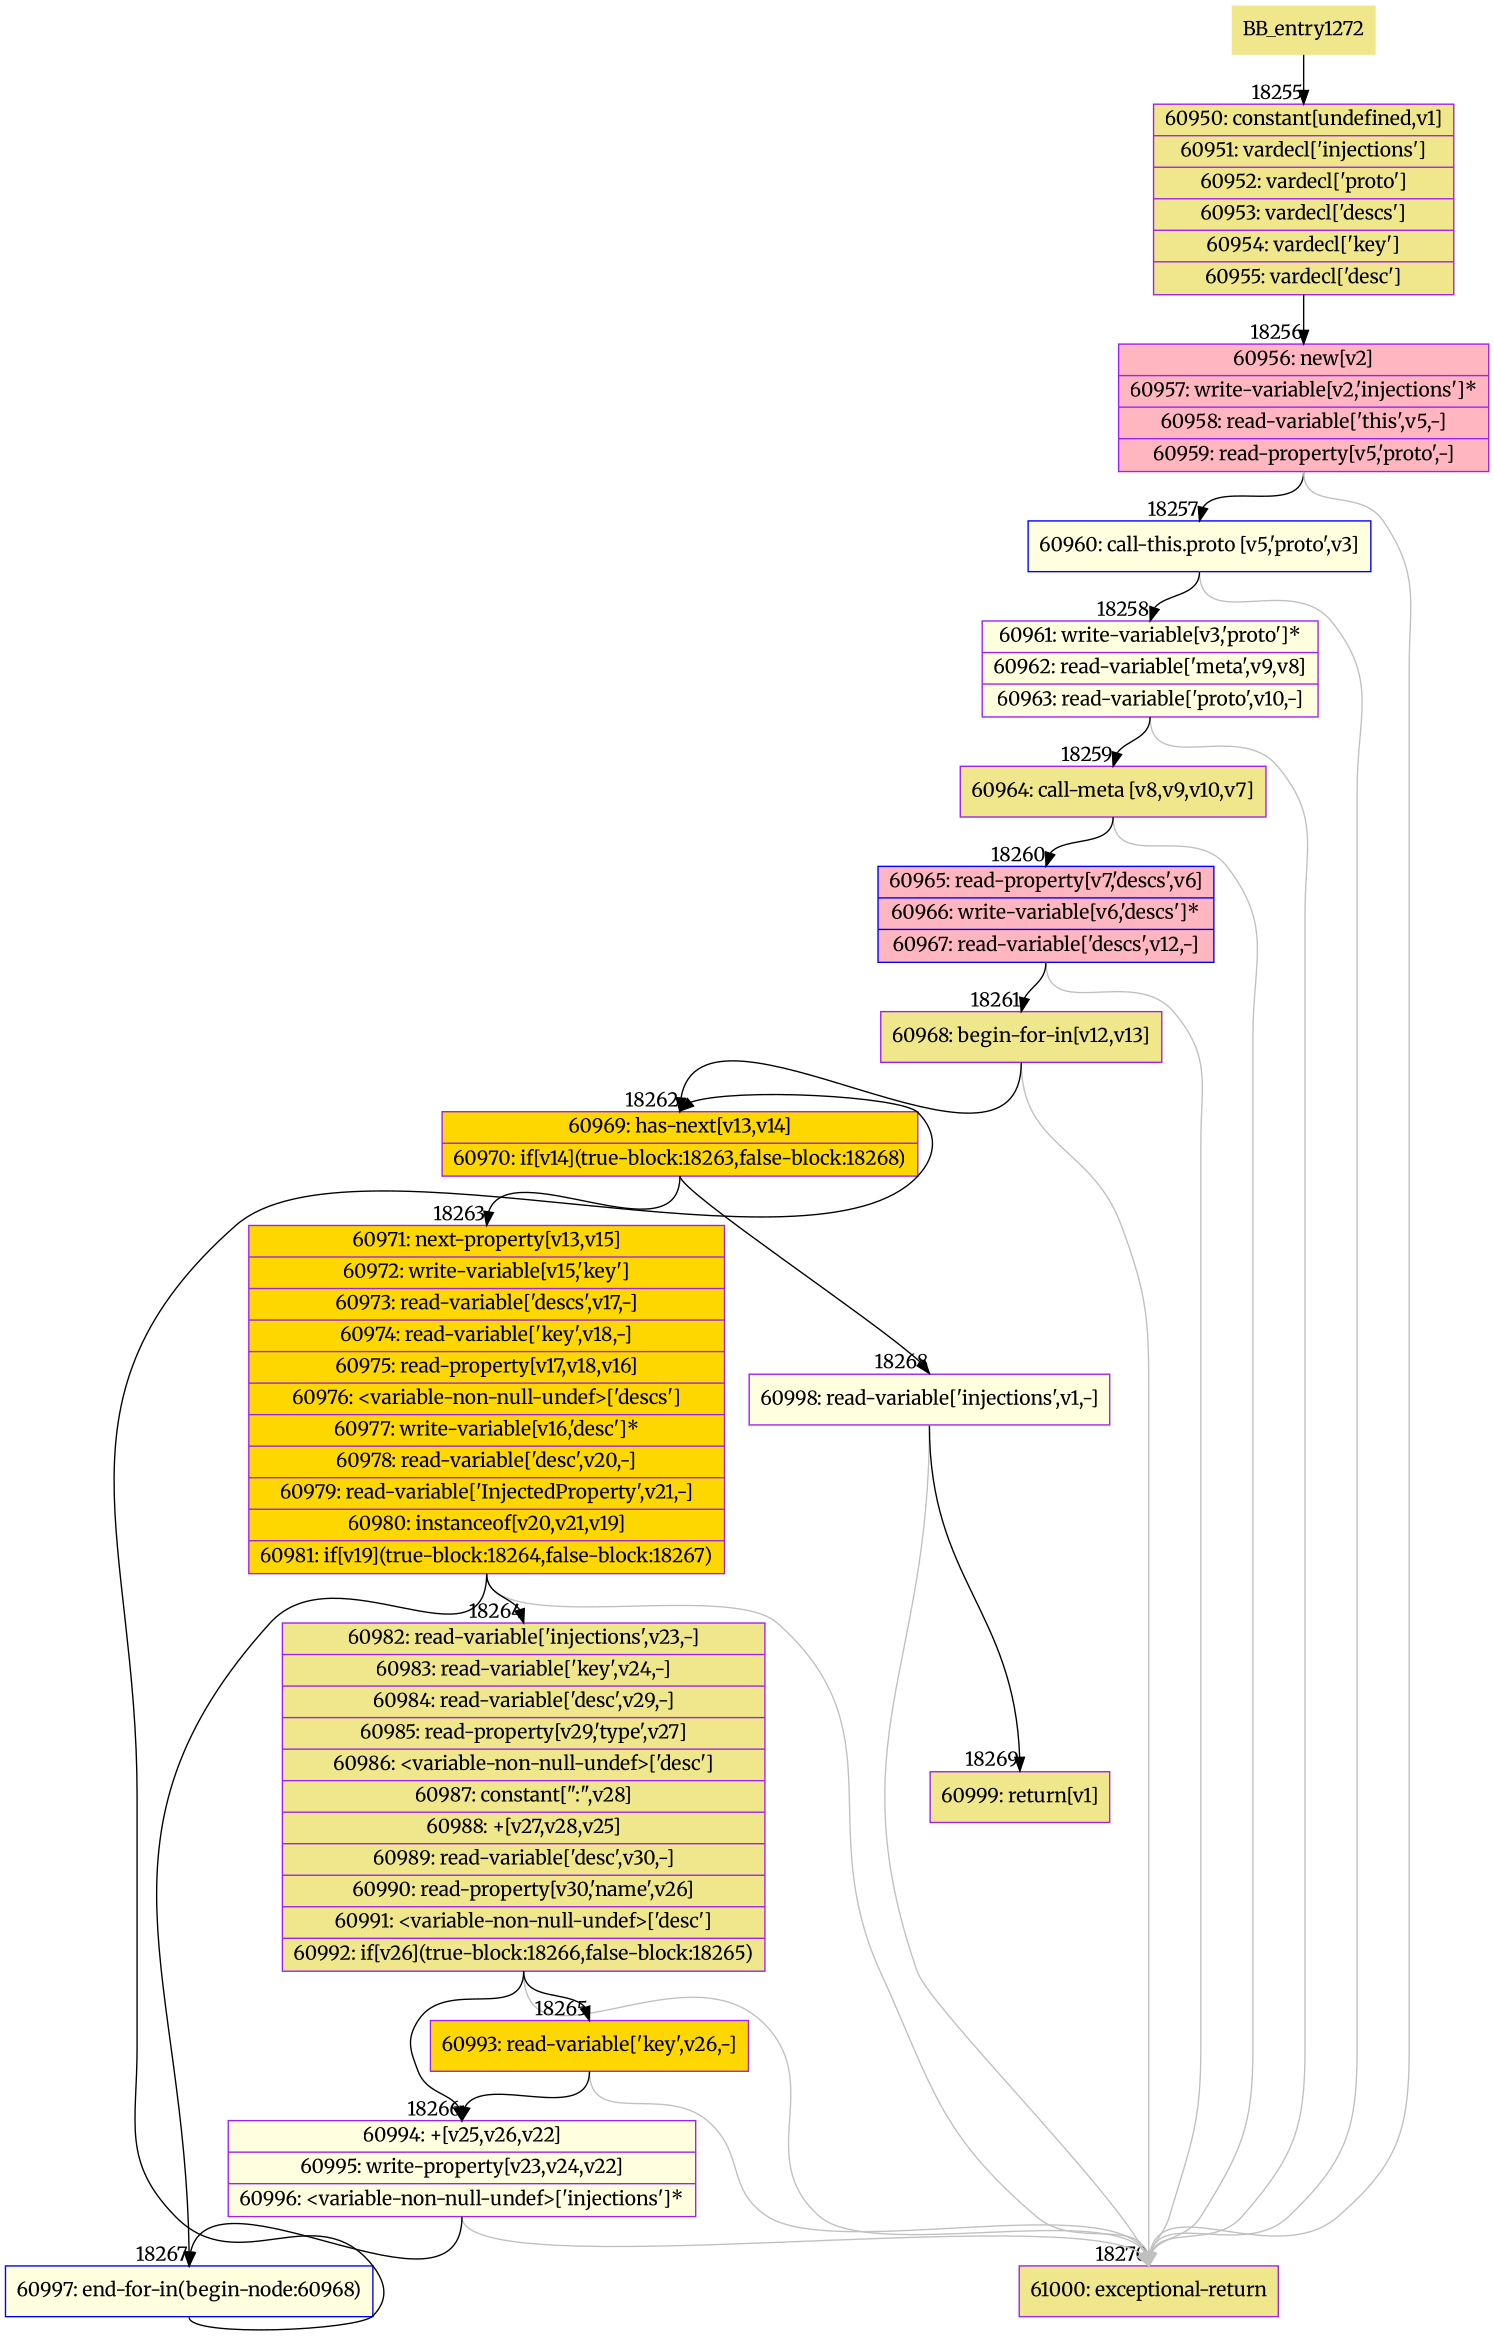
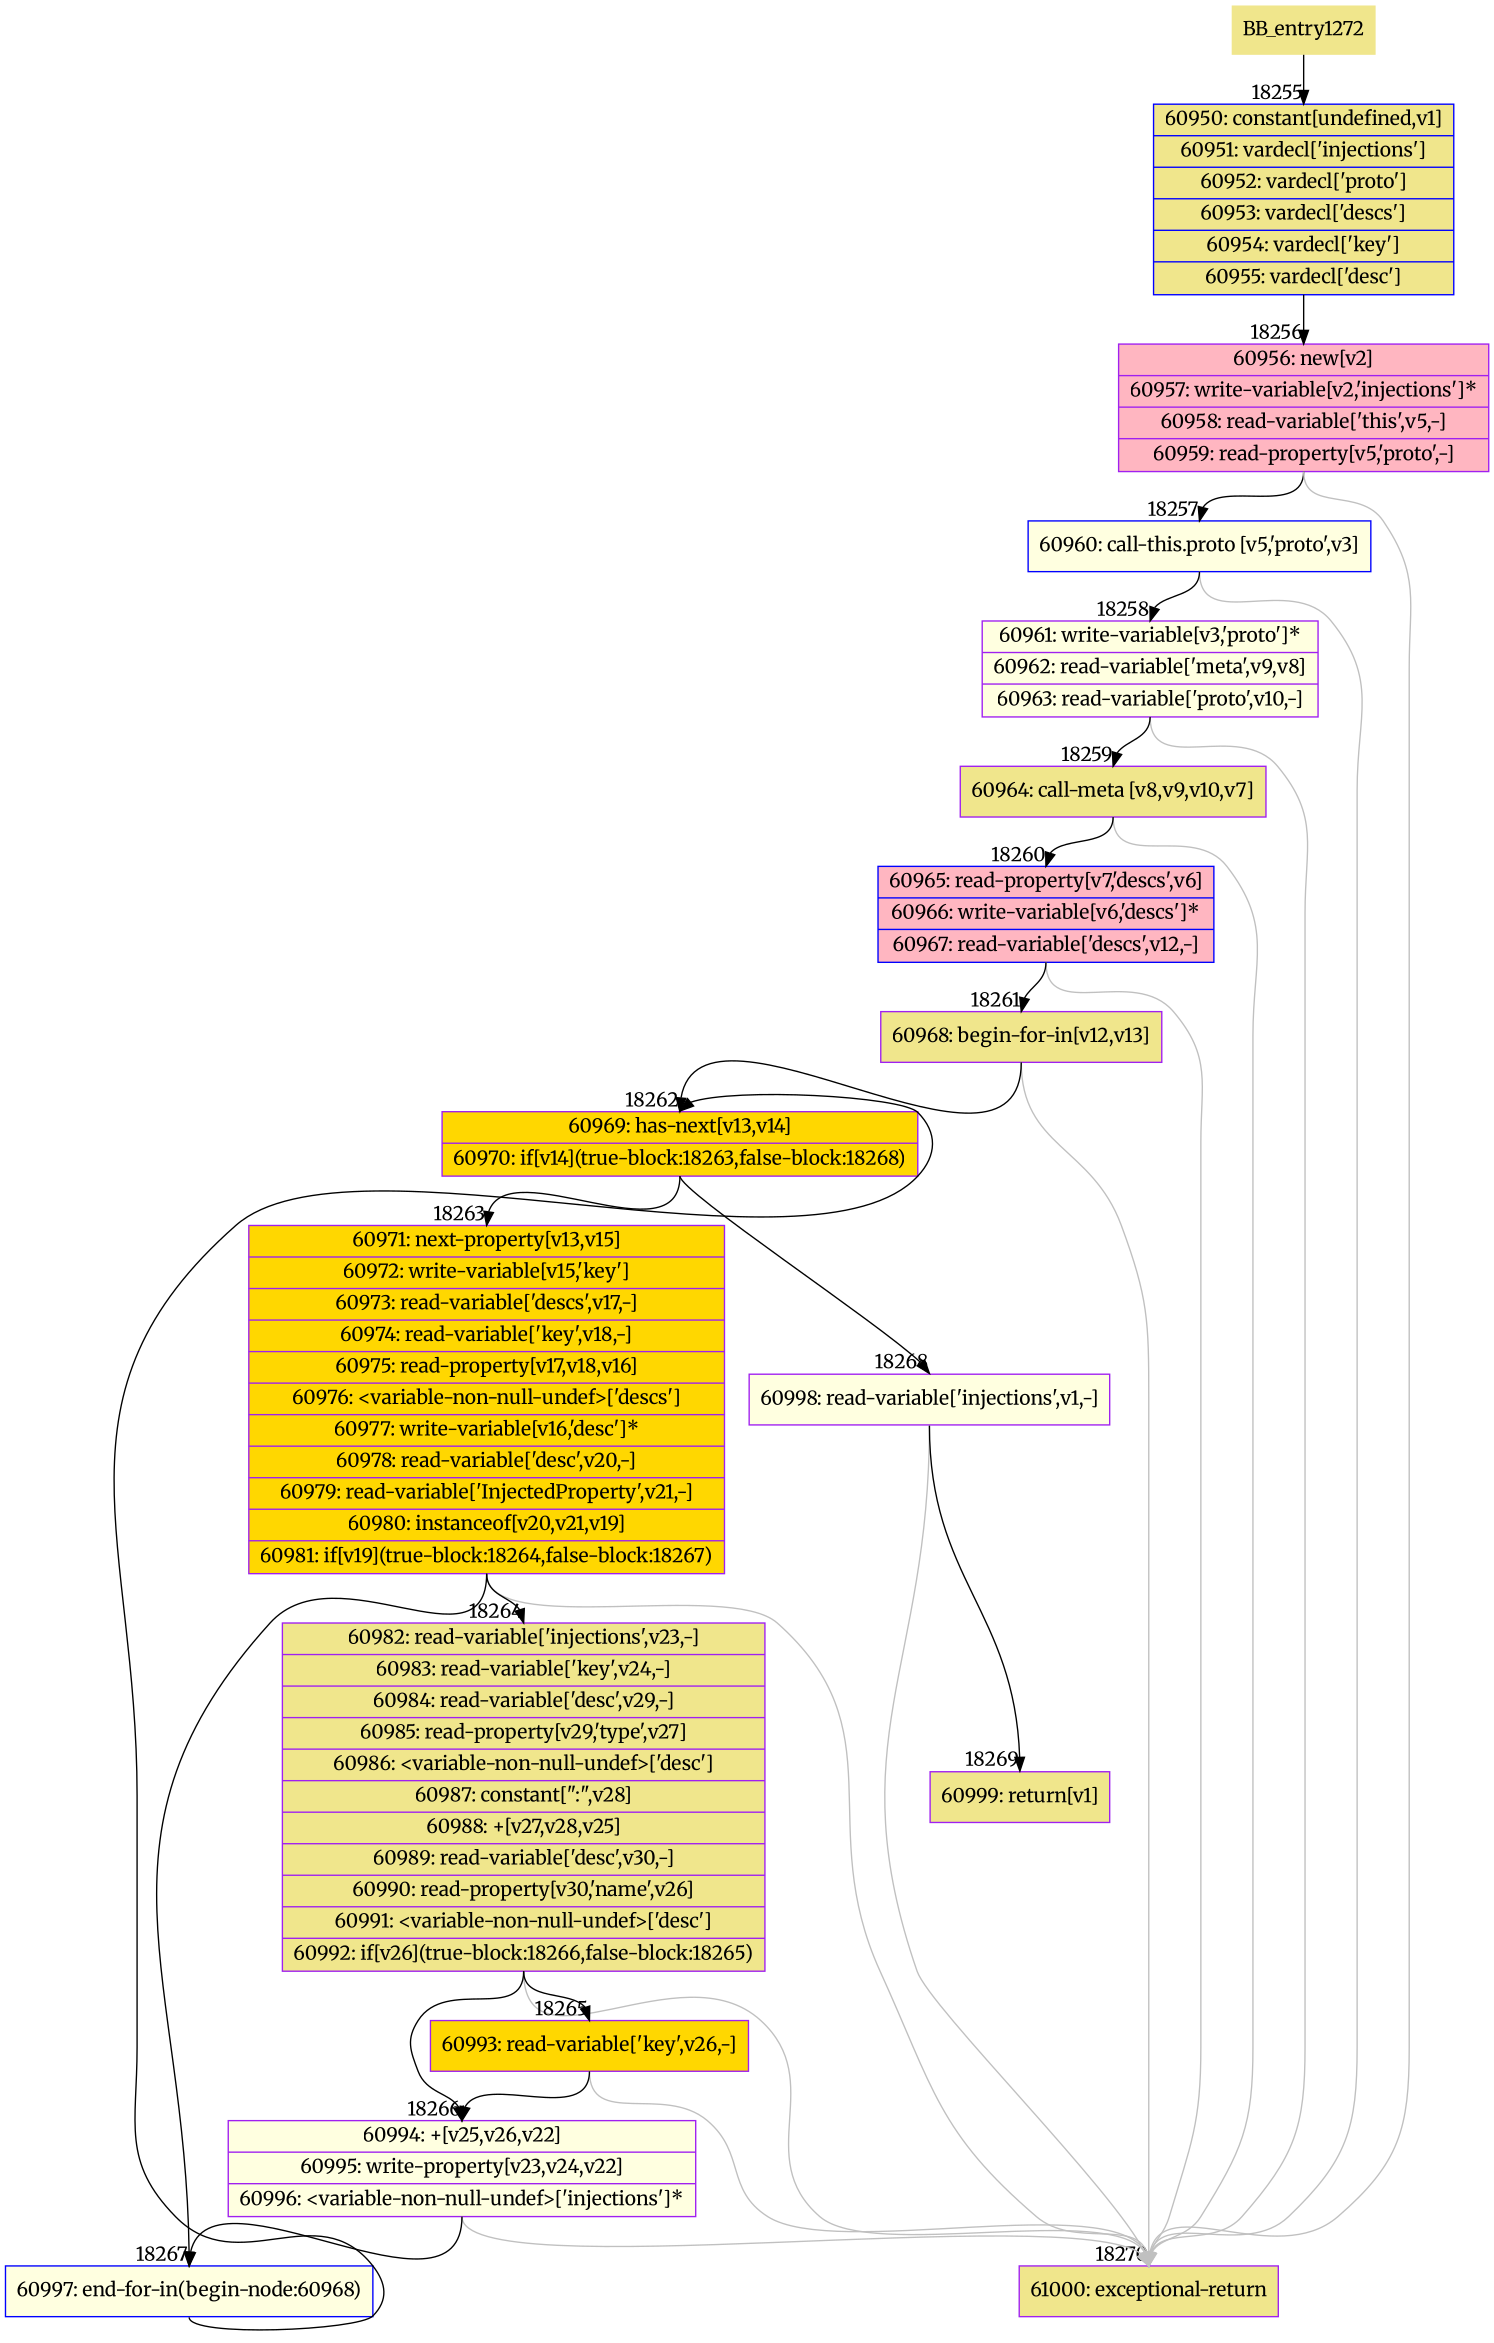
(1304, 199) -> (1304, 199)
